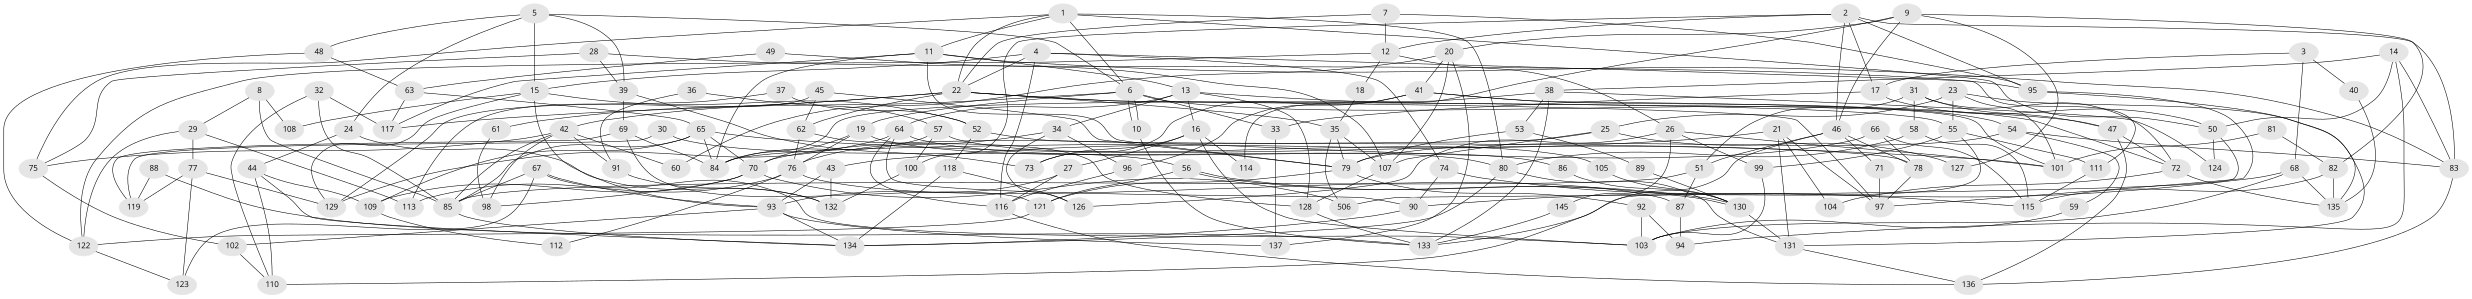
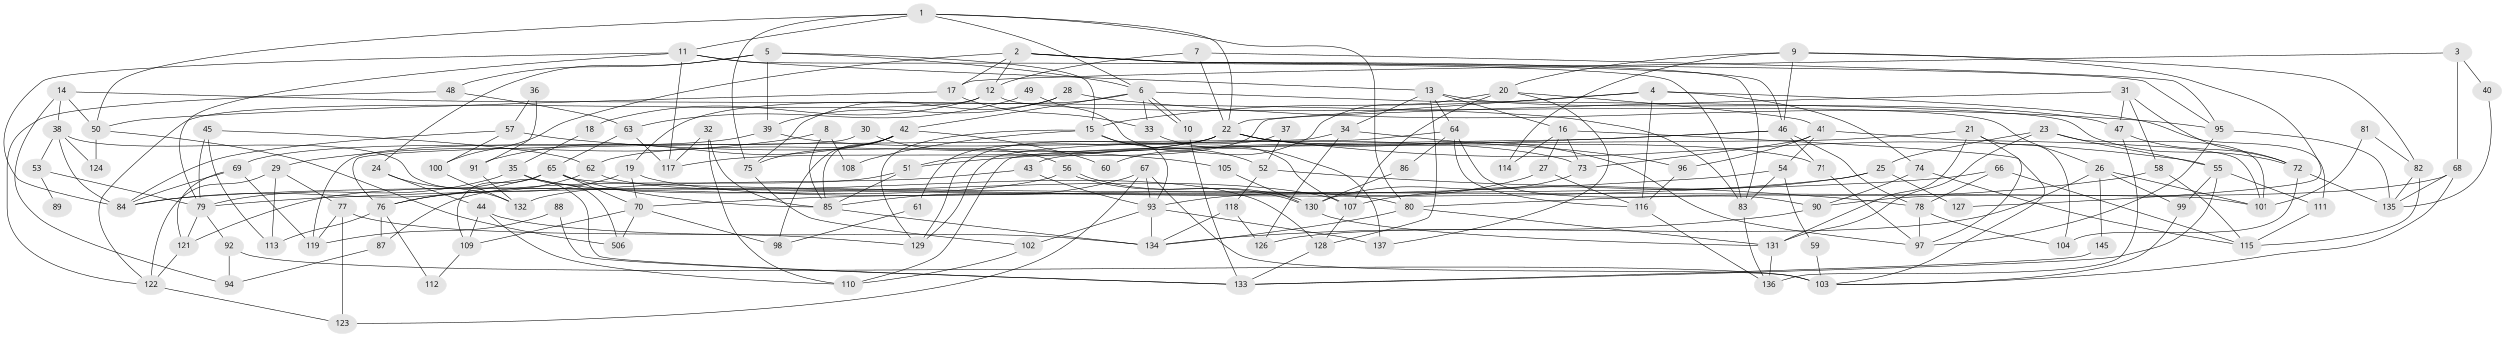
(1155, 106) -> (1640, 145)
(1685, 185) -> (1428, 187)
none -> (1992, 232)
